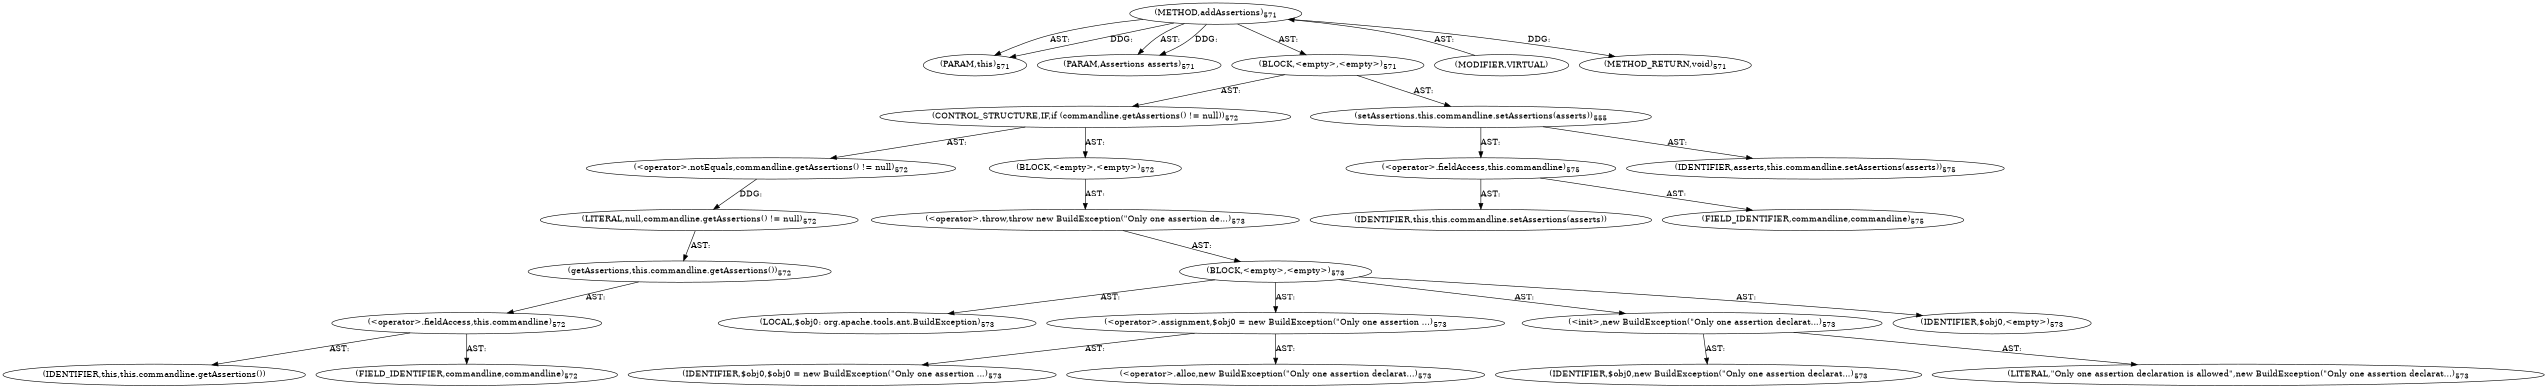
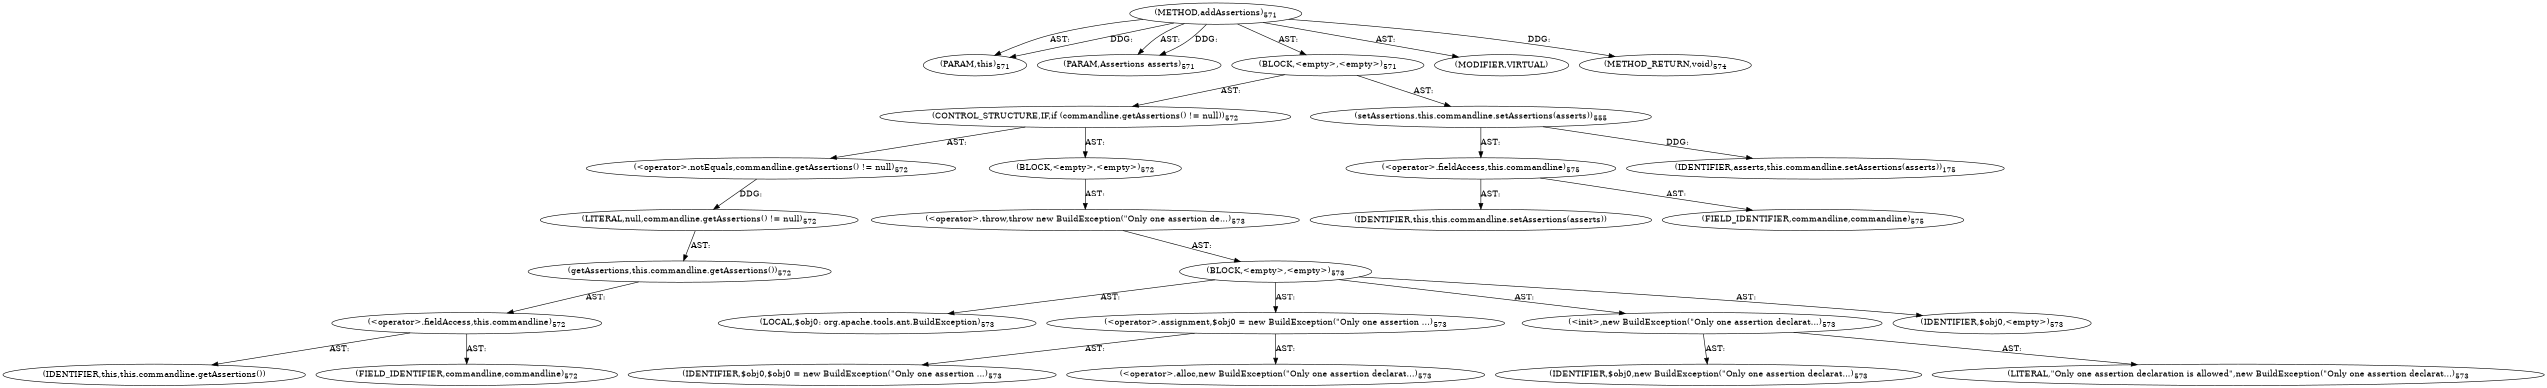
(1386, 32) -> (1358, 39)
(1720, 64) -> (1720, 64)
(1679, 143) -> (1679, 143)
(1949, 168) -> (1949, 168)
